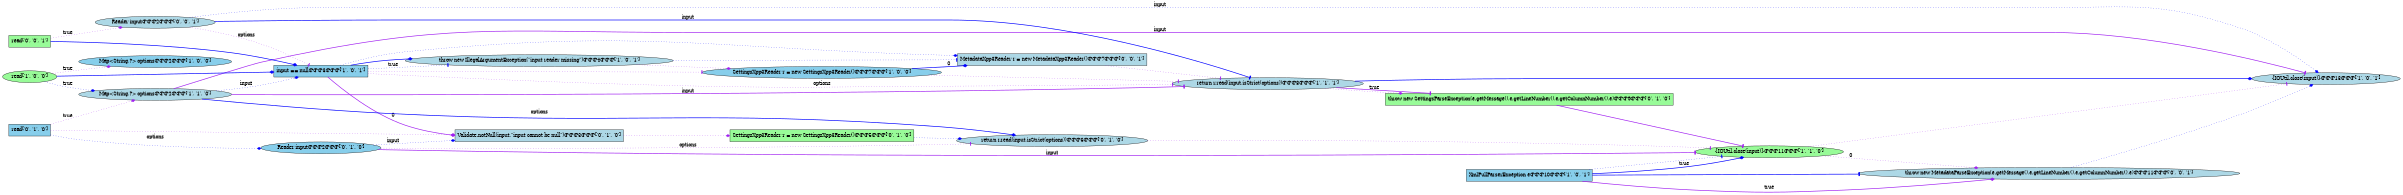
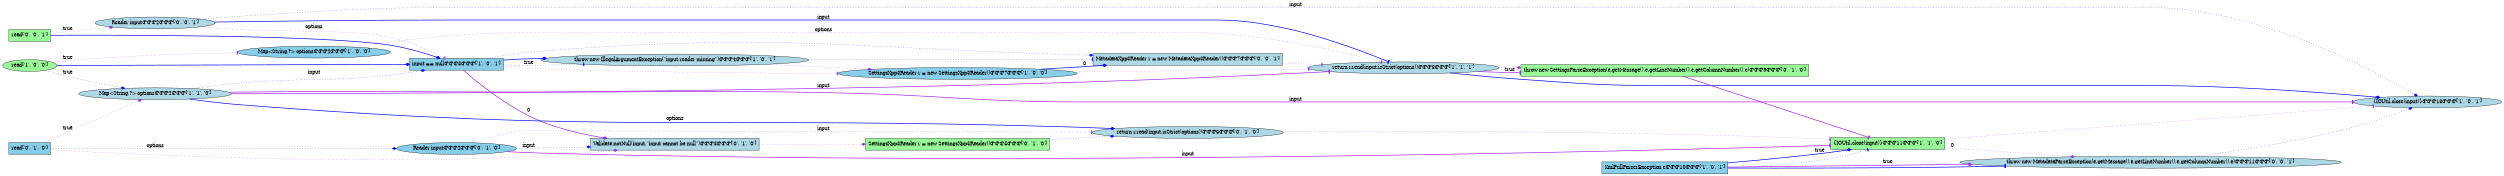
(79, 70) -> (144, 56)
(770, 87) -> (866, 32)
(688, 145) -> (823, 129)
(1769, 152) -> (1888, 144)
